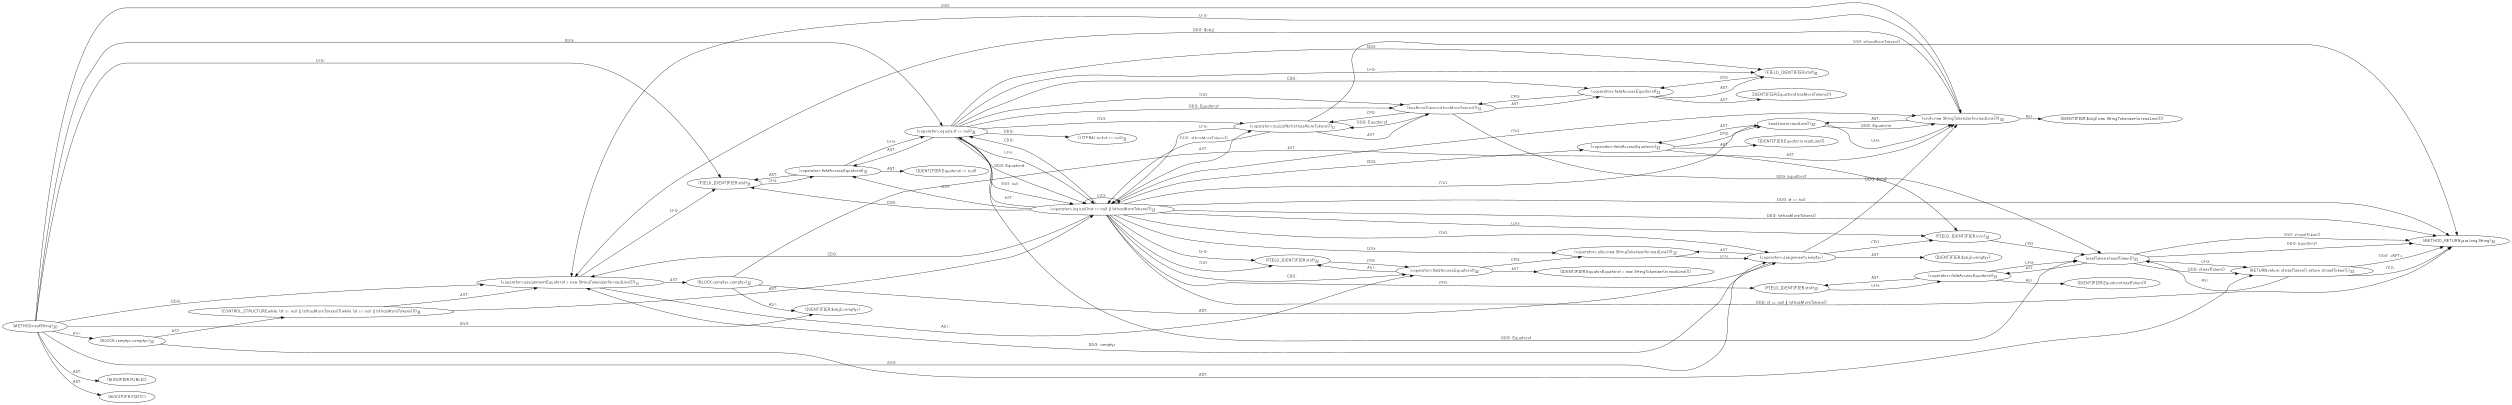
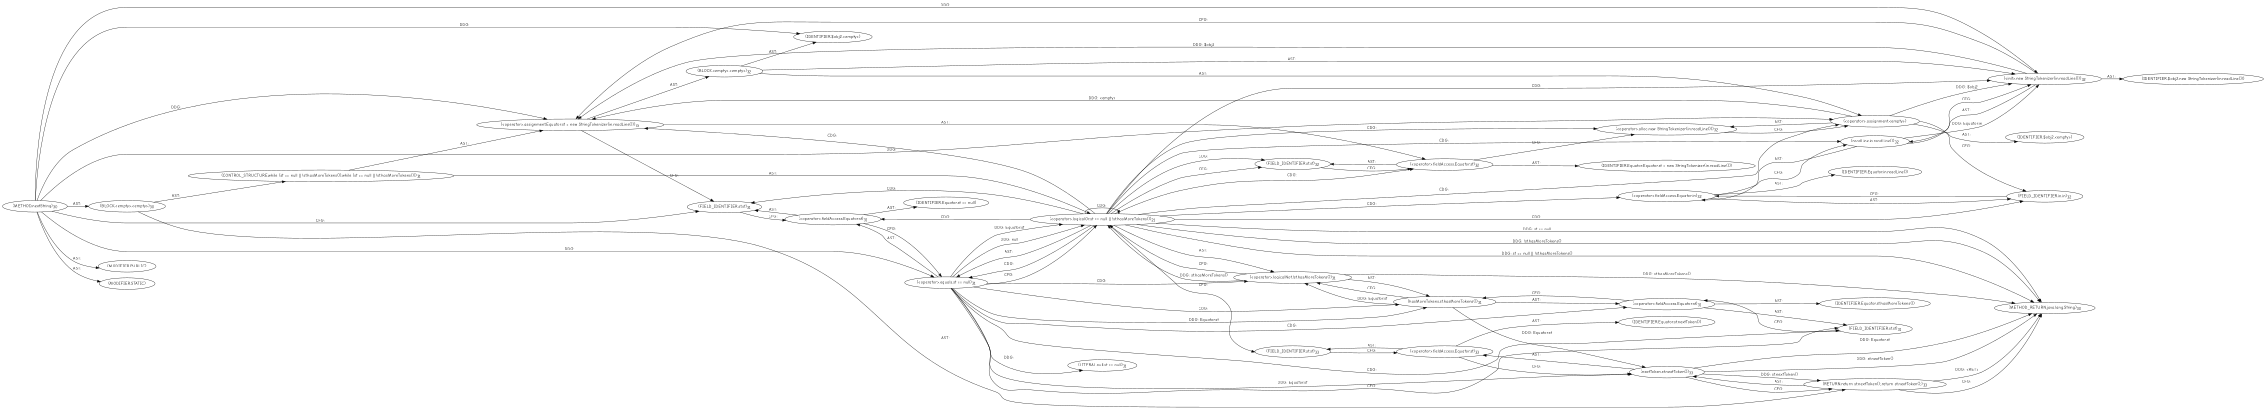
(1334, 126) -> (1334, 277)
(2036, 247) -> (1863, 196)
